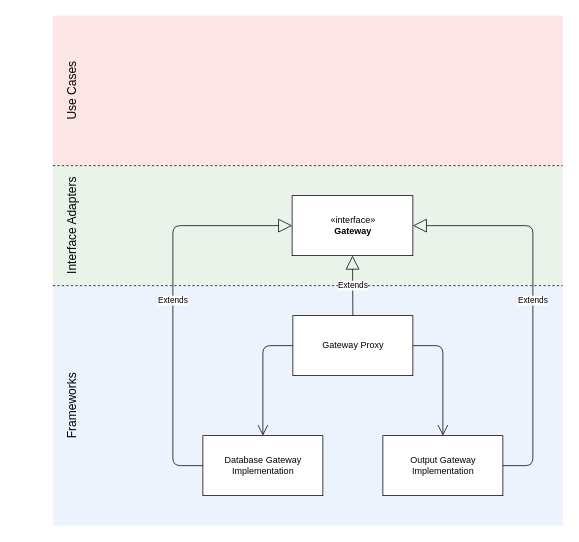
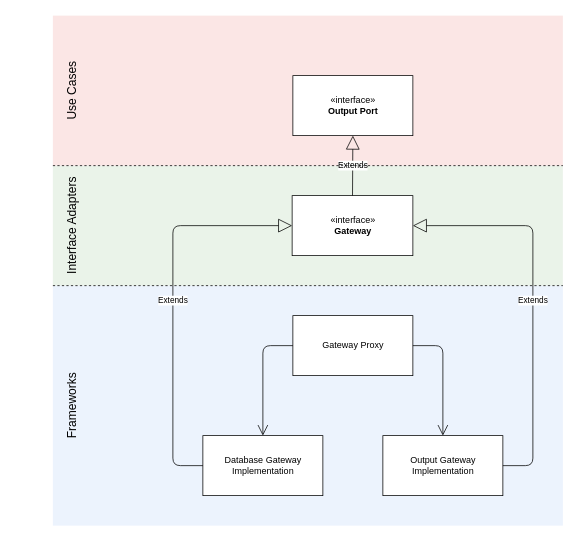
none -> (353, 105)
none -> (353, 172)
(353, 292) -> none
